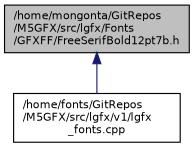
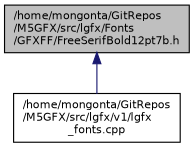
(97, 118) -> (97, 118)
